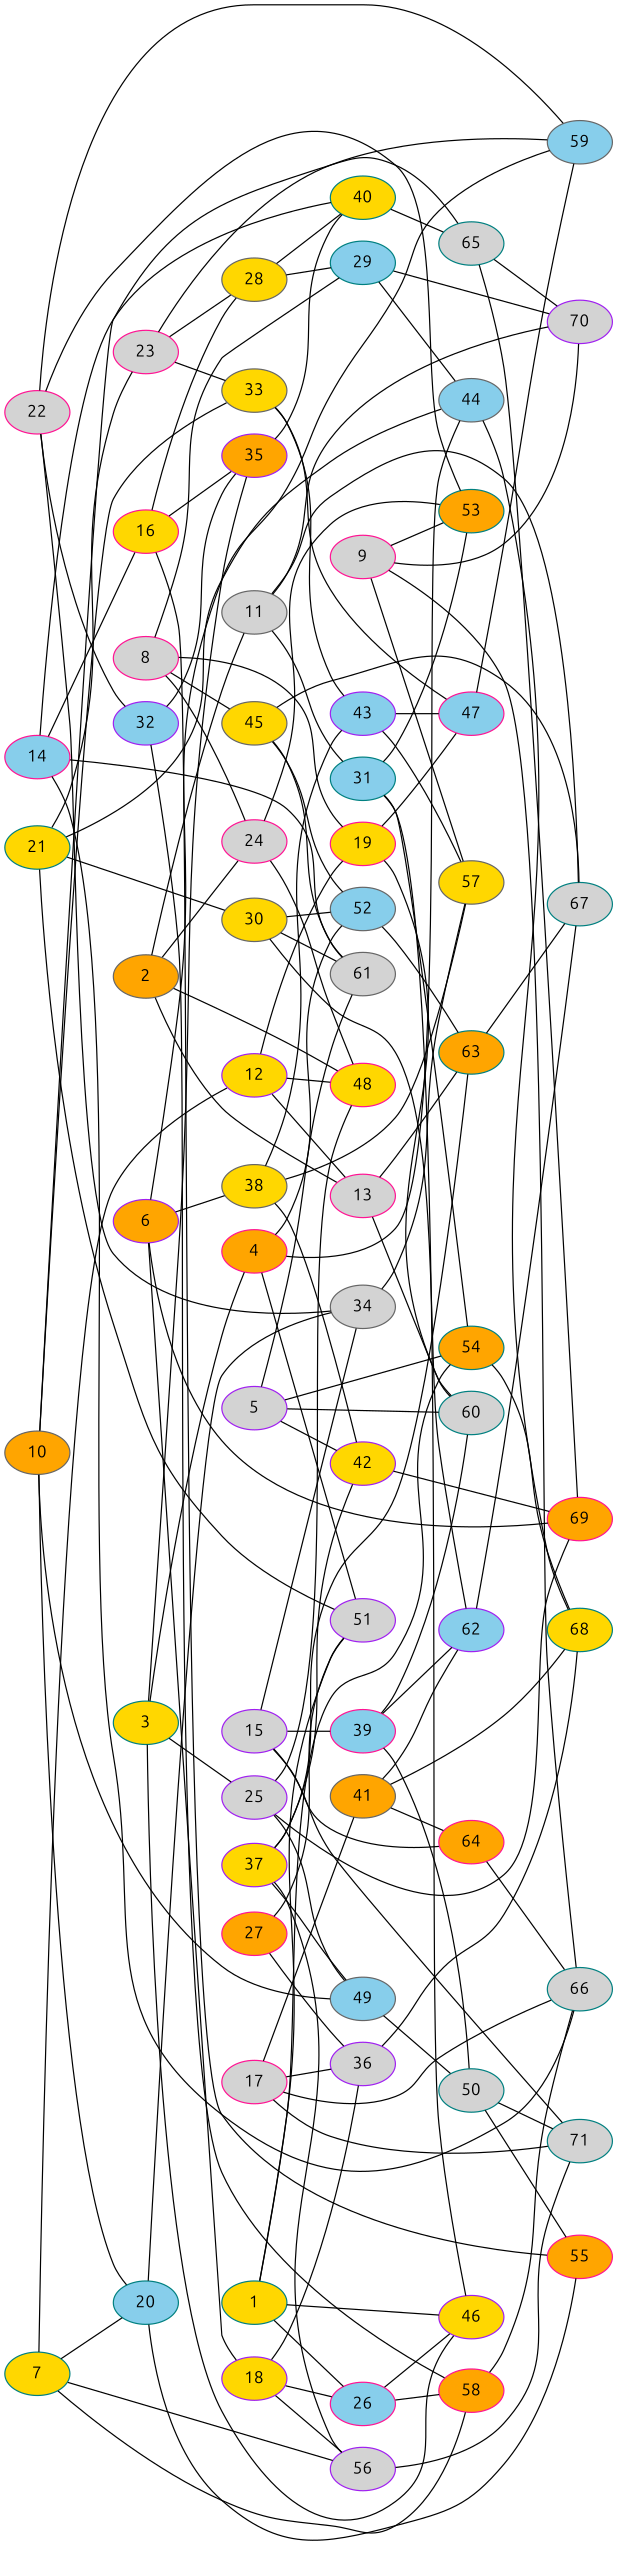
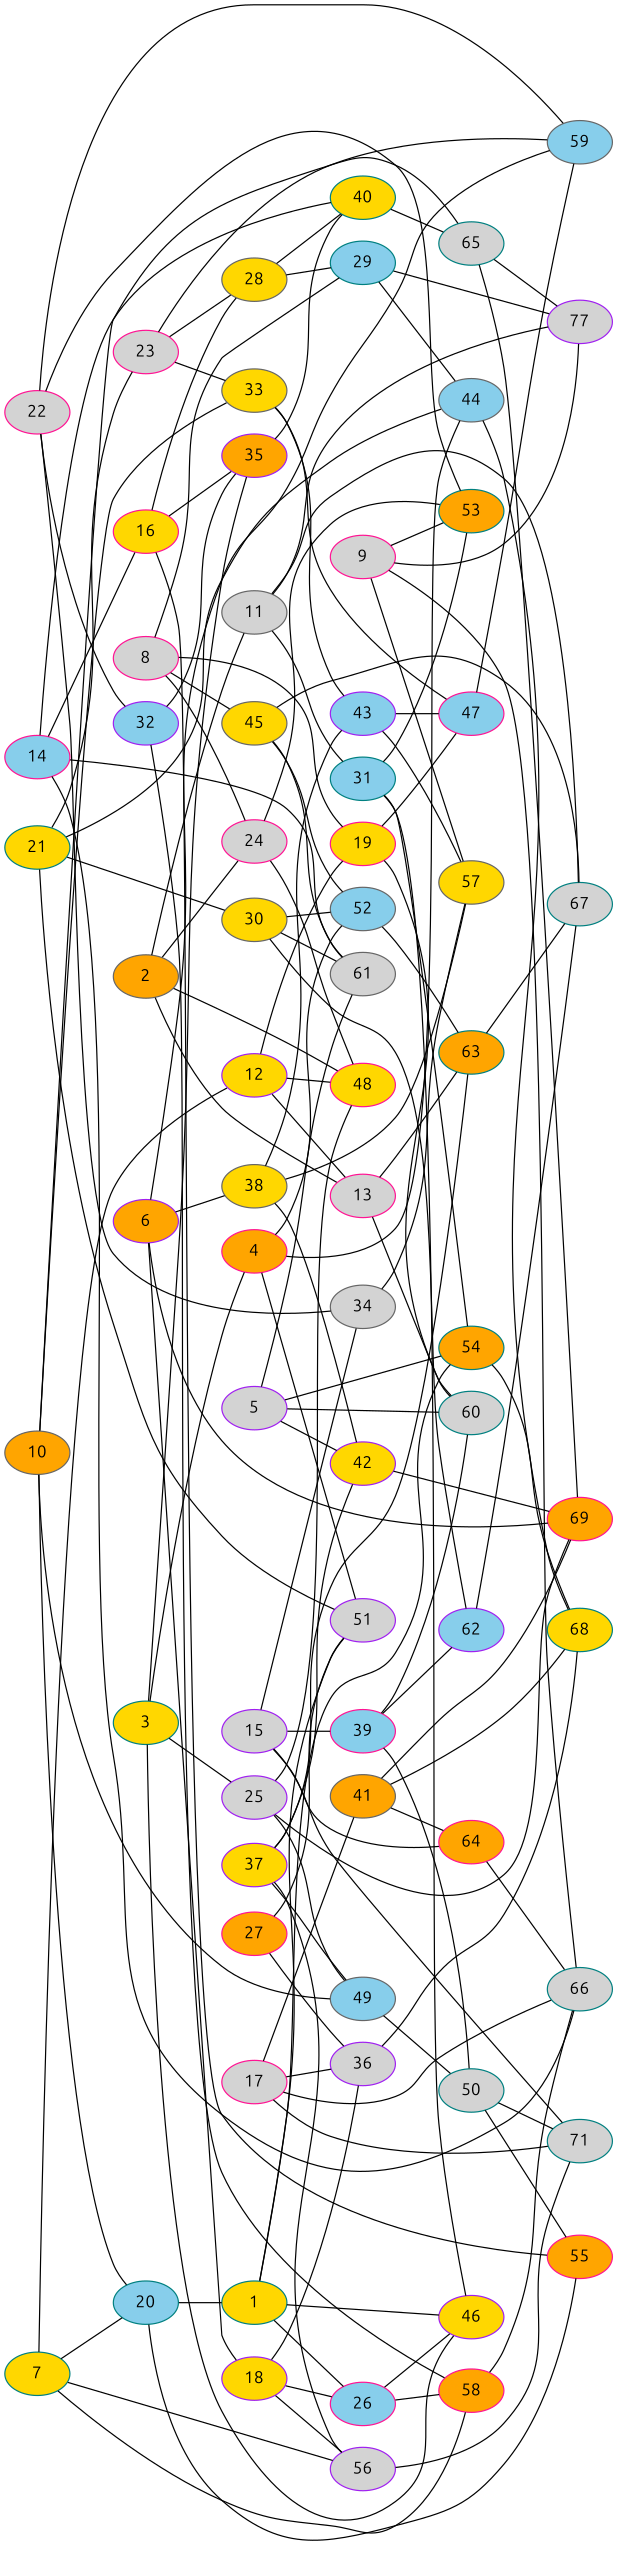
(580, 322) -> (580, 322)
(422, 1716) -> (495, 1674)
(176, 1815) -> (200, 2303)
